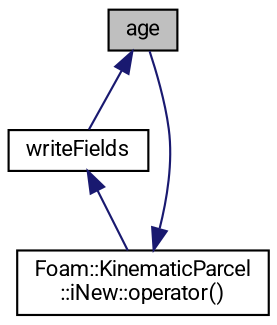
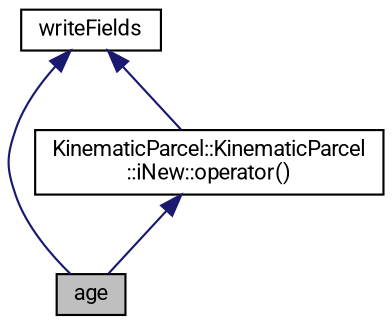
(105, 100) -> (10, 173)
(143, 283) -> (209, 162)
